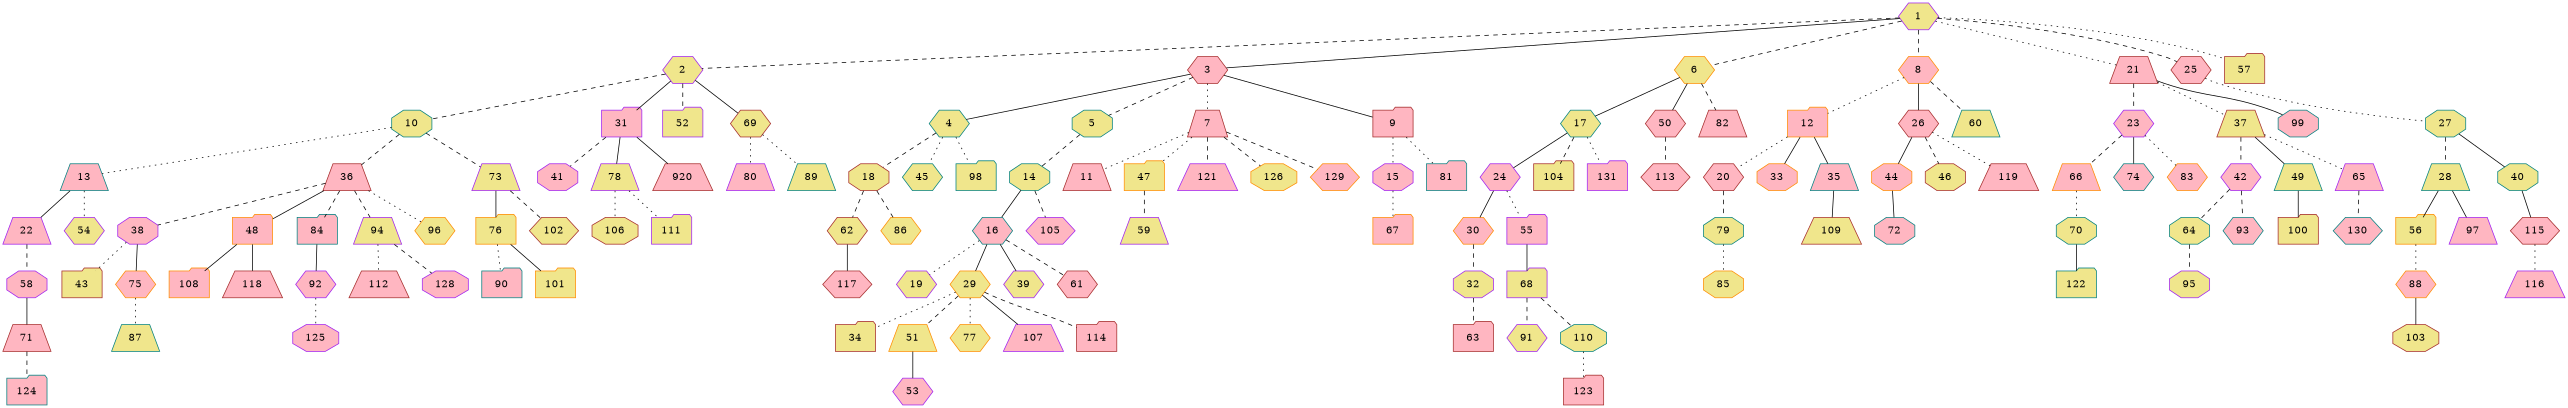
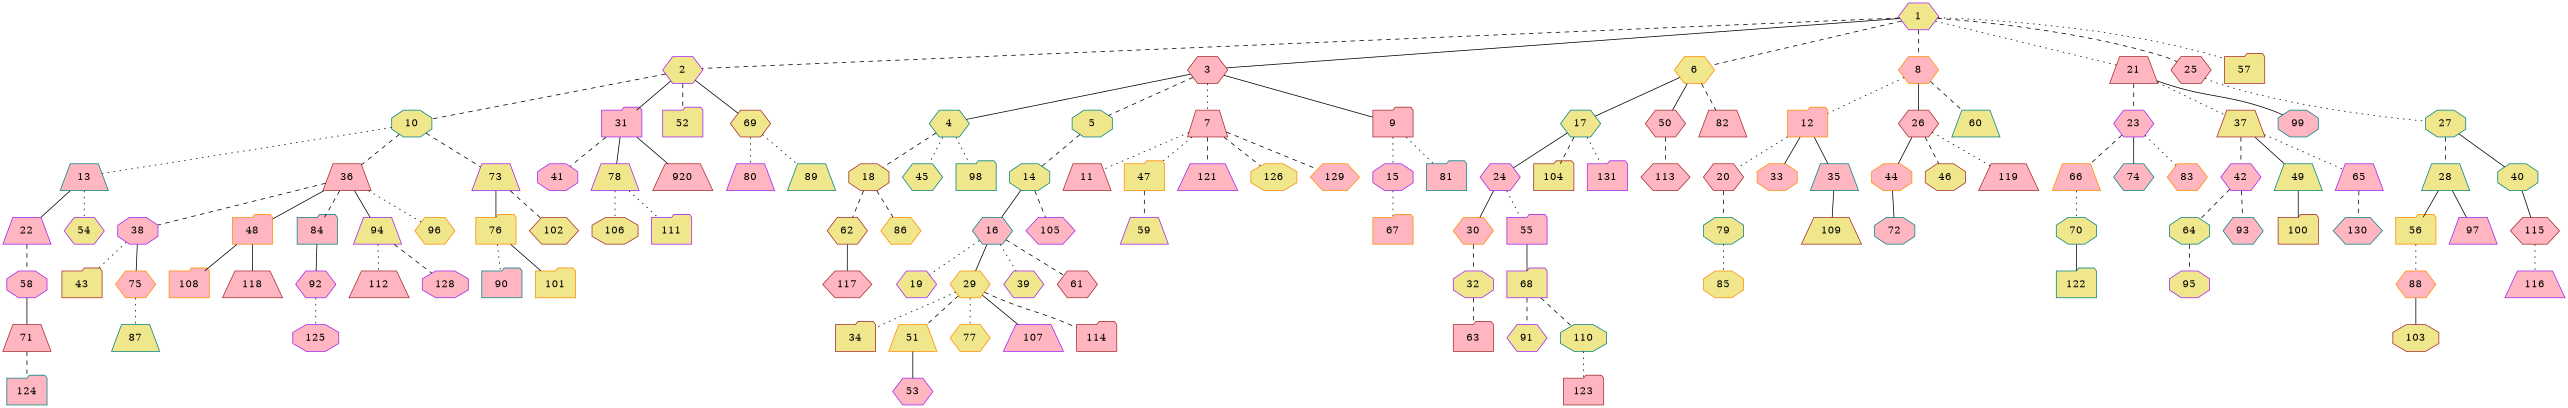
(362, 204) -> (362, 204)
(1008, 258) -> (1008, 258)
